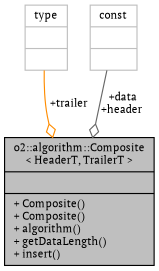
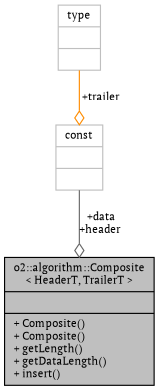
(45, 97) -> (79, 91)
(48, 229) -> (49, 349)
